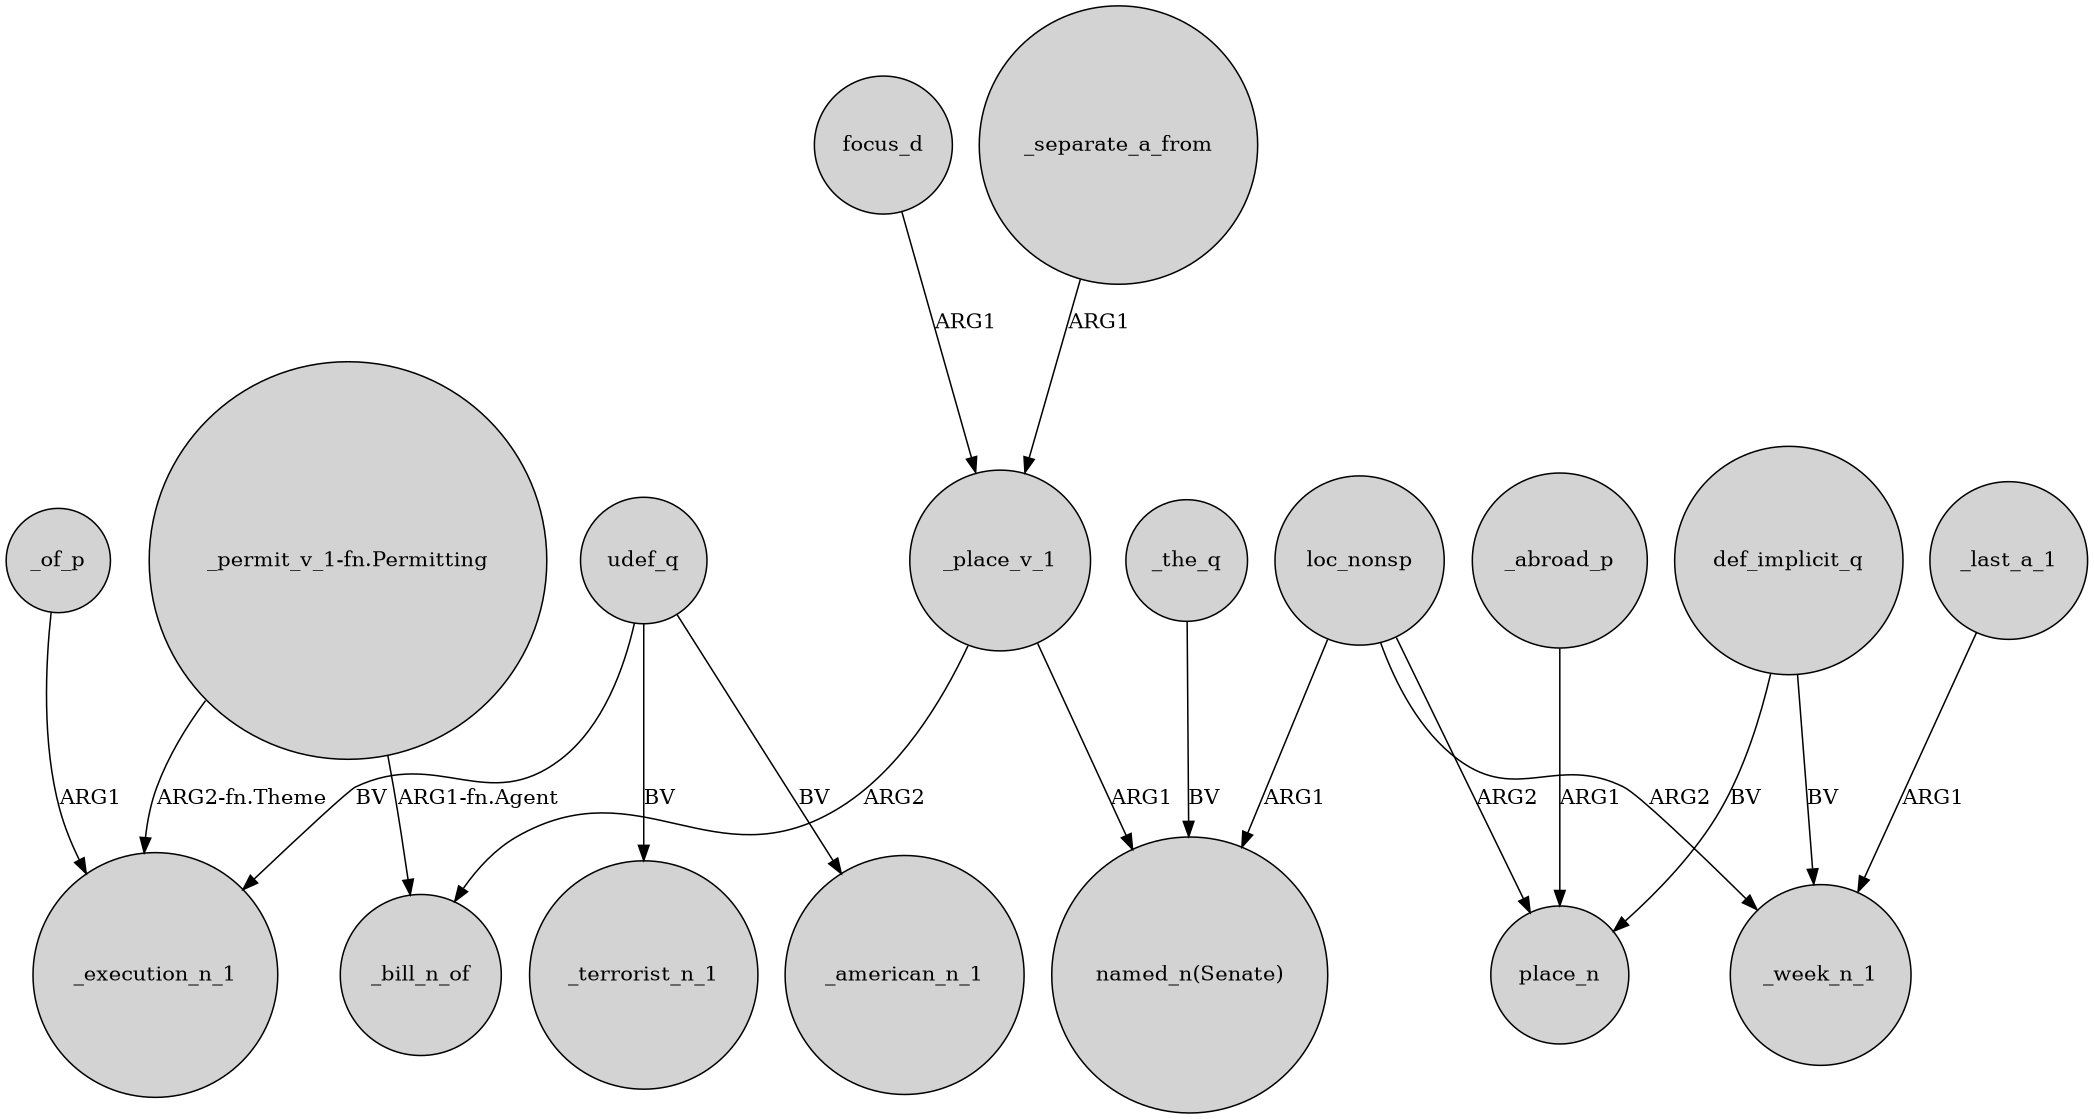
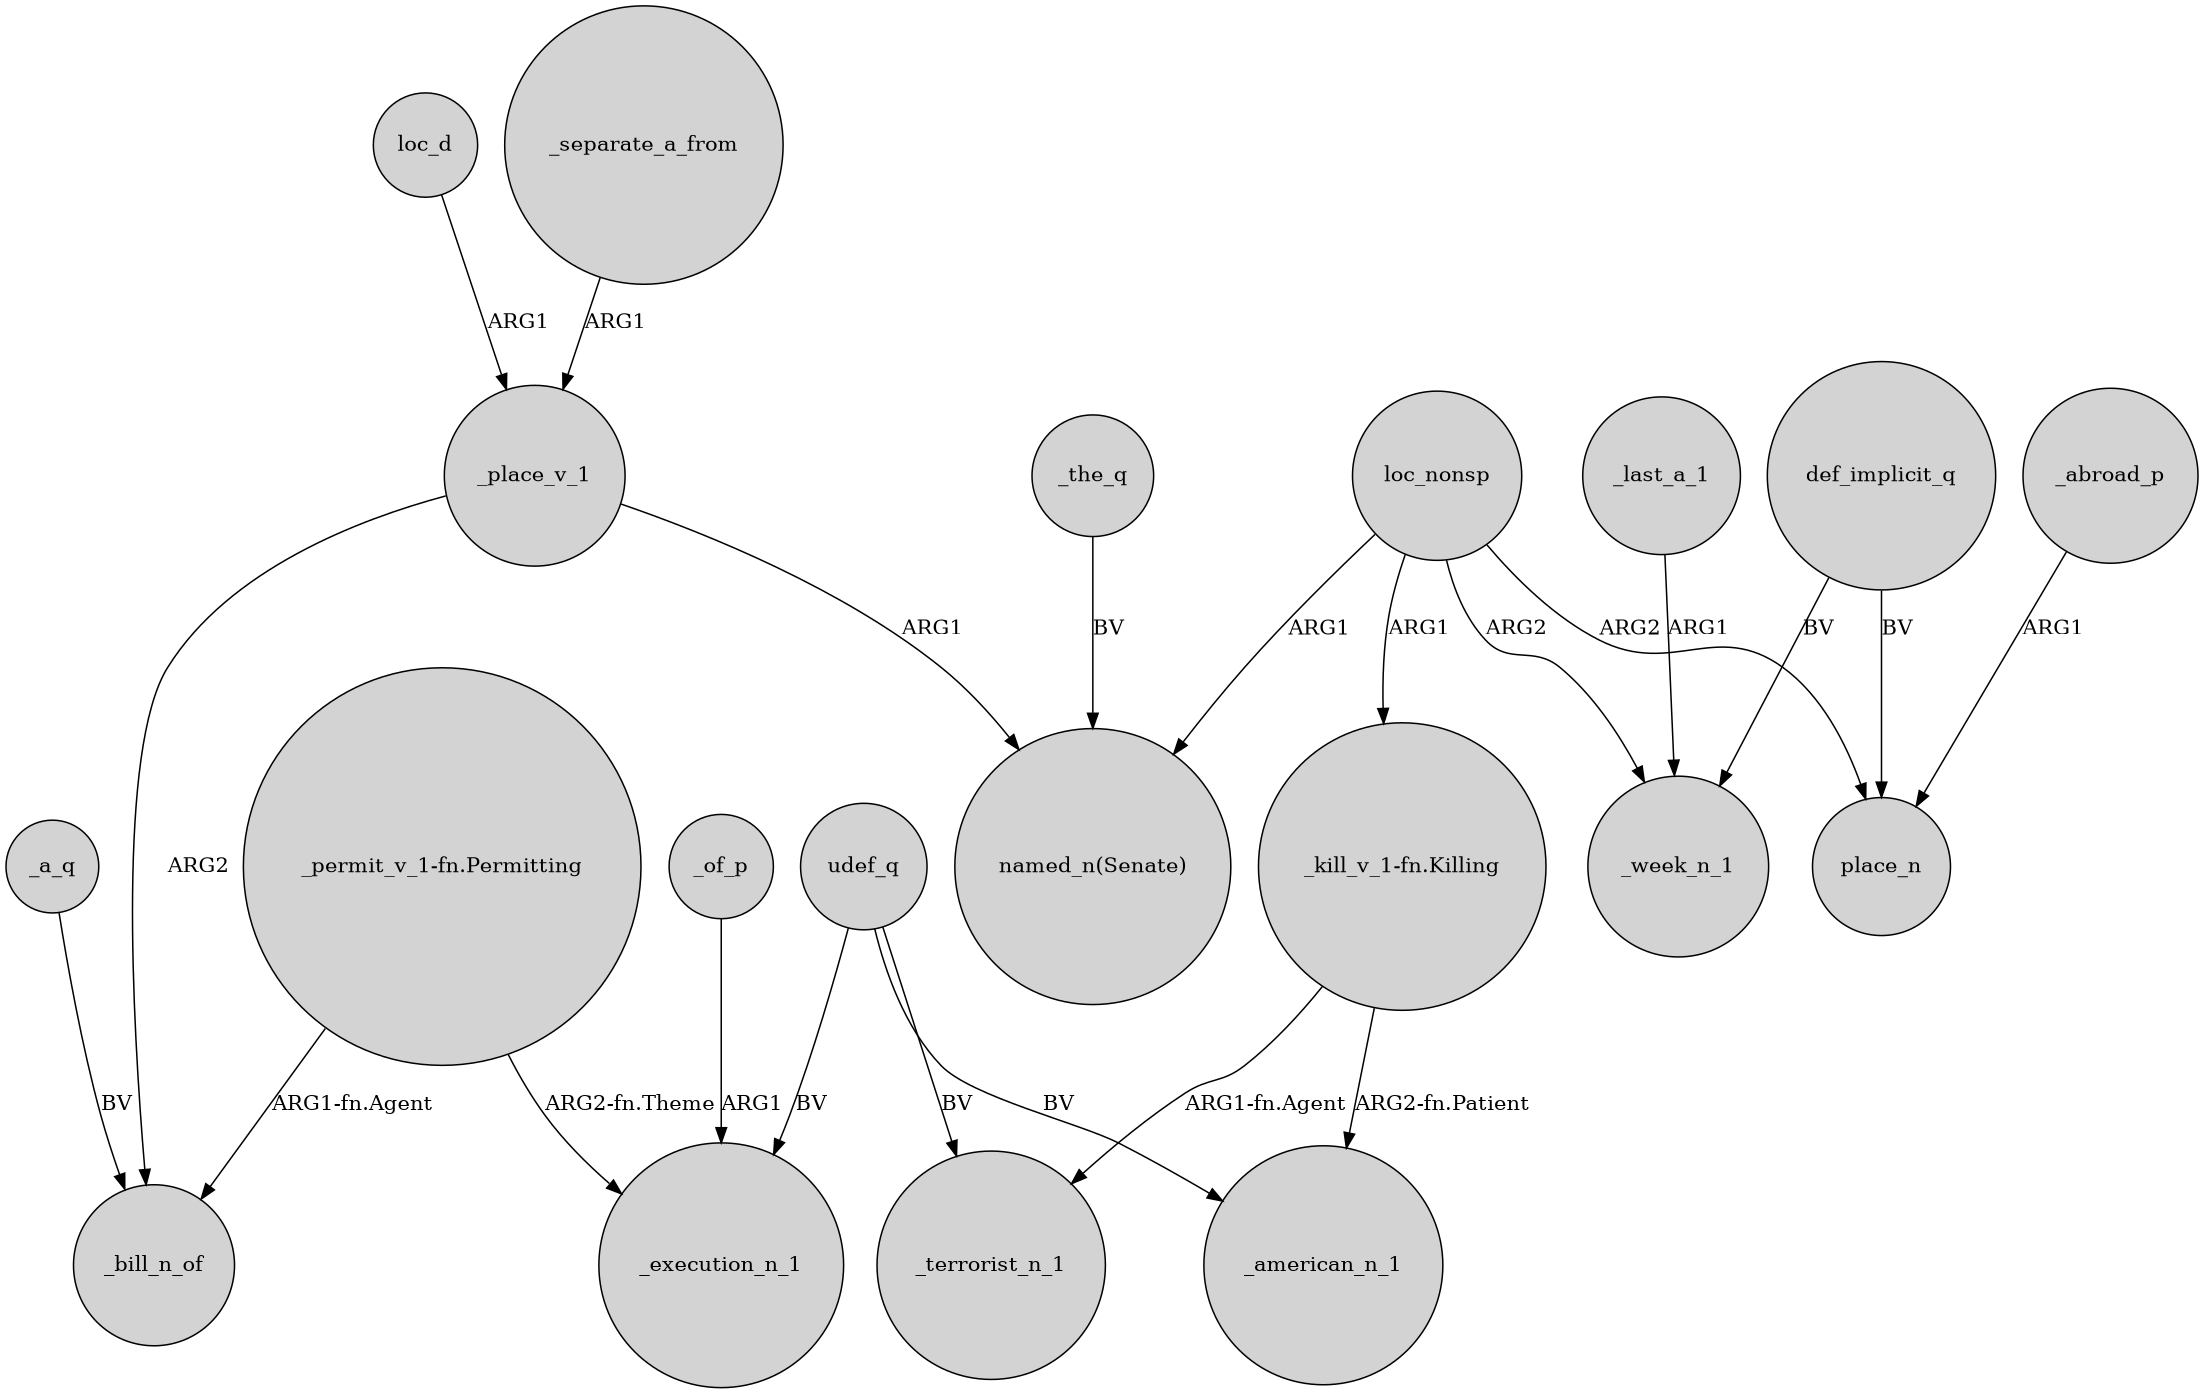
(883, 145) -> (426, 145)
none -> (52, 867)
none -> (1402, 867)
